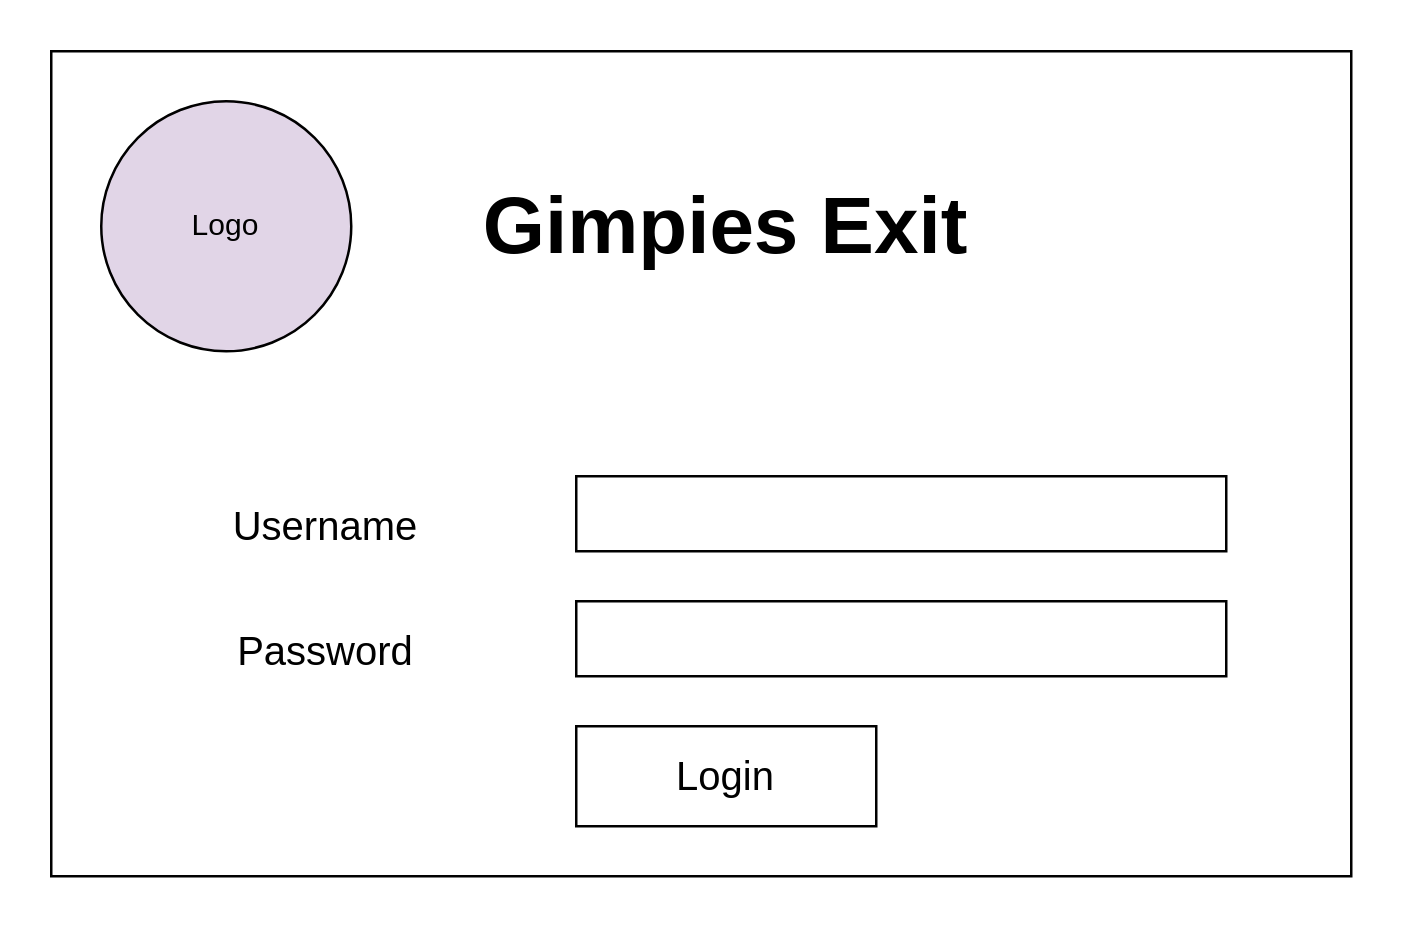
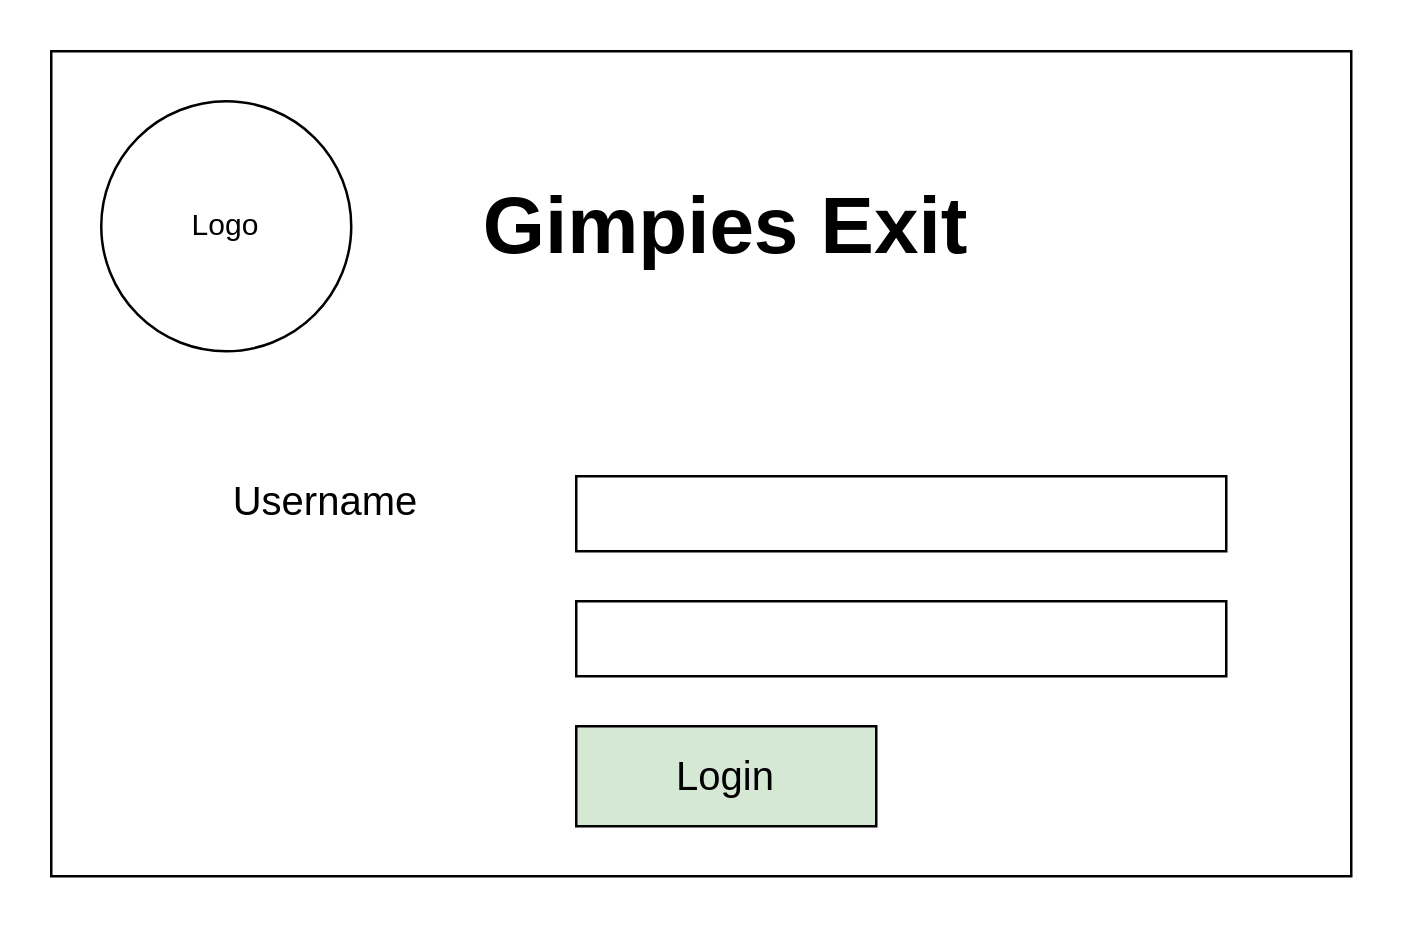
(226, 226) -> (226, 226)
(326, 514) -> (326, 489)
(326, 639) -> none
(726, 776) -> (726, 776)
